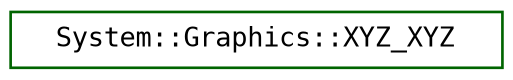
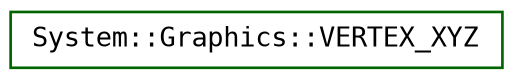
(257, 40) -> (257, 40)
